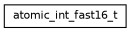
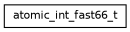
(65, 16) -> (65, 16)
